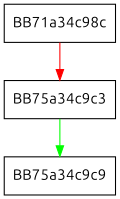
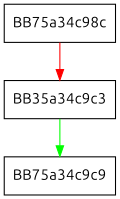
(60, 23) -> (60, 23)
(60, 100) -> (60, 100)
